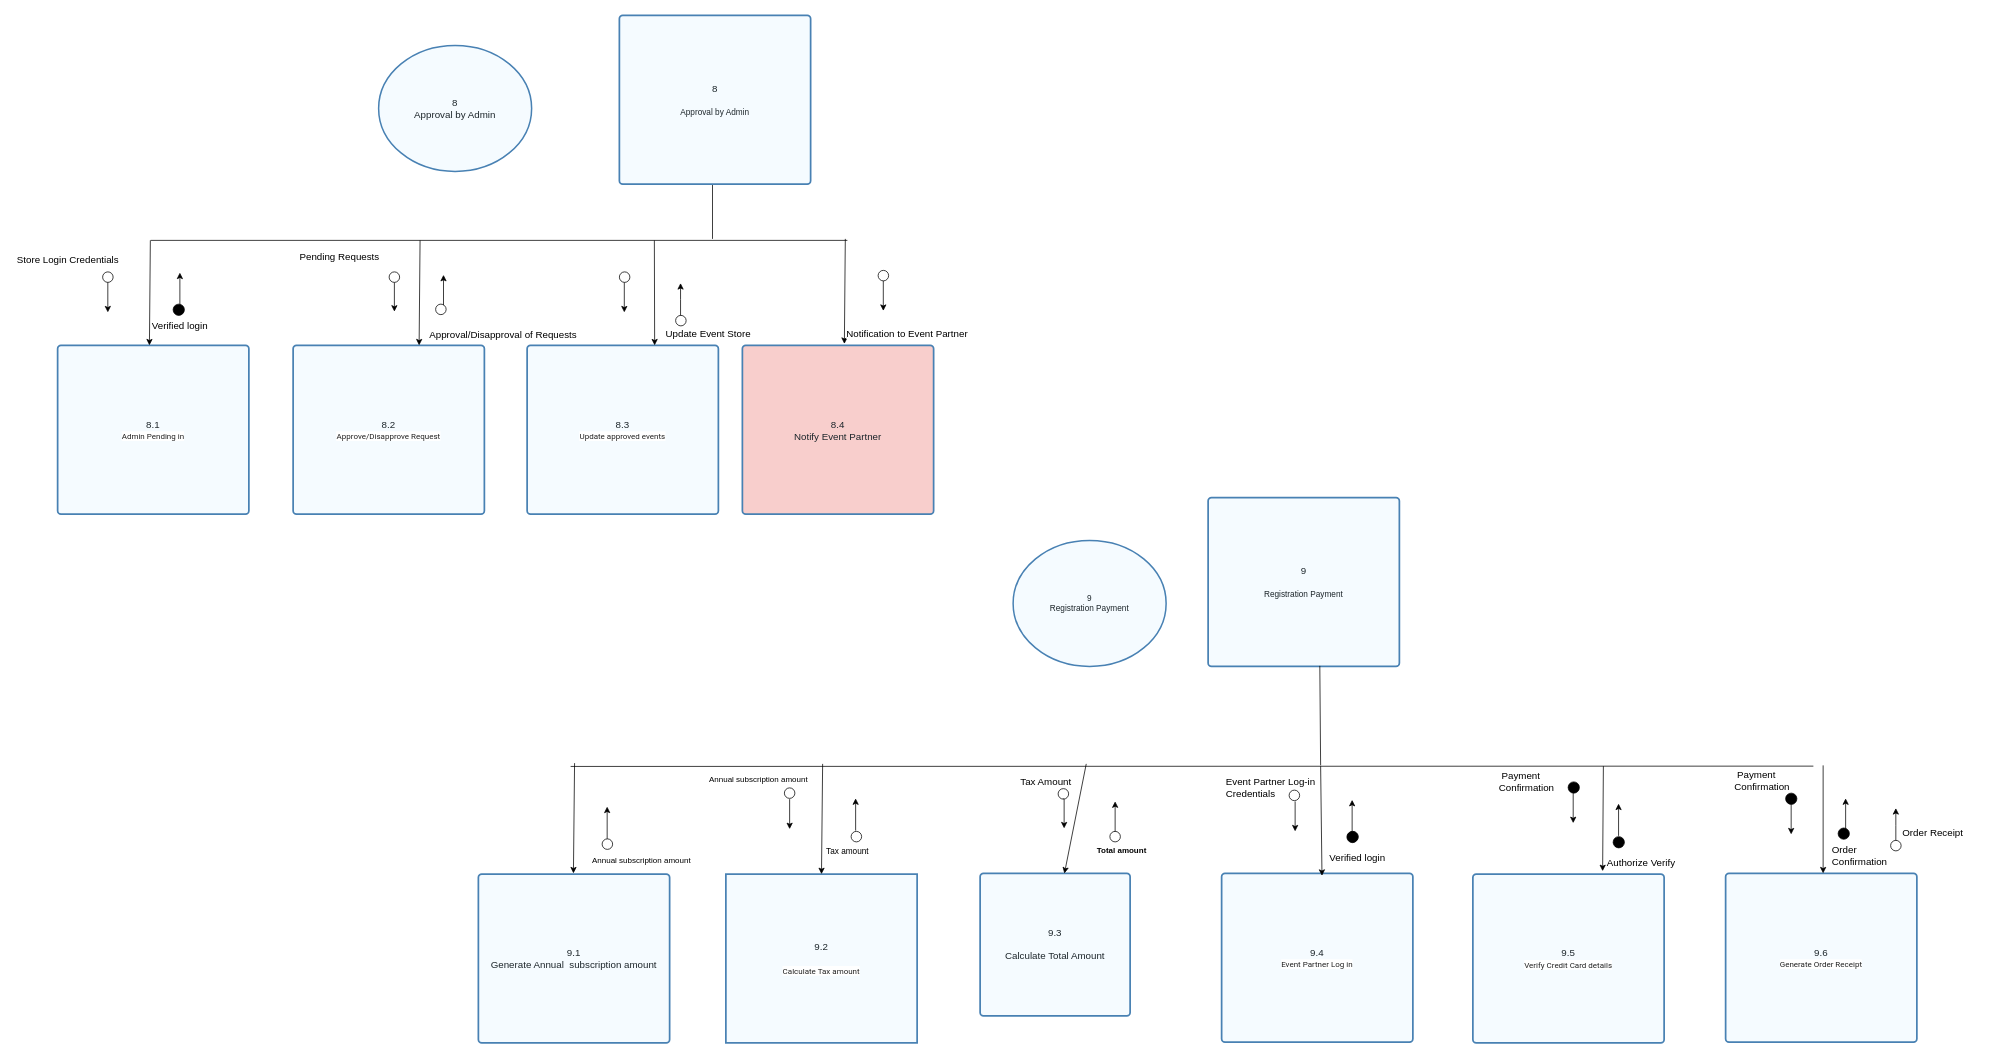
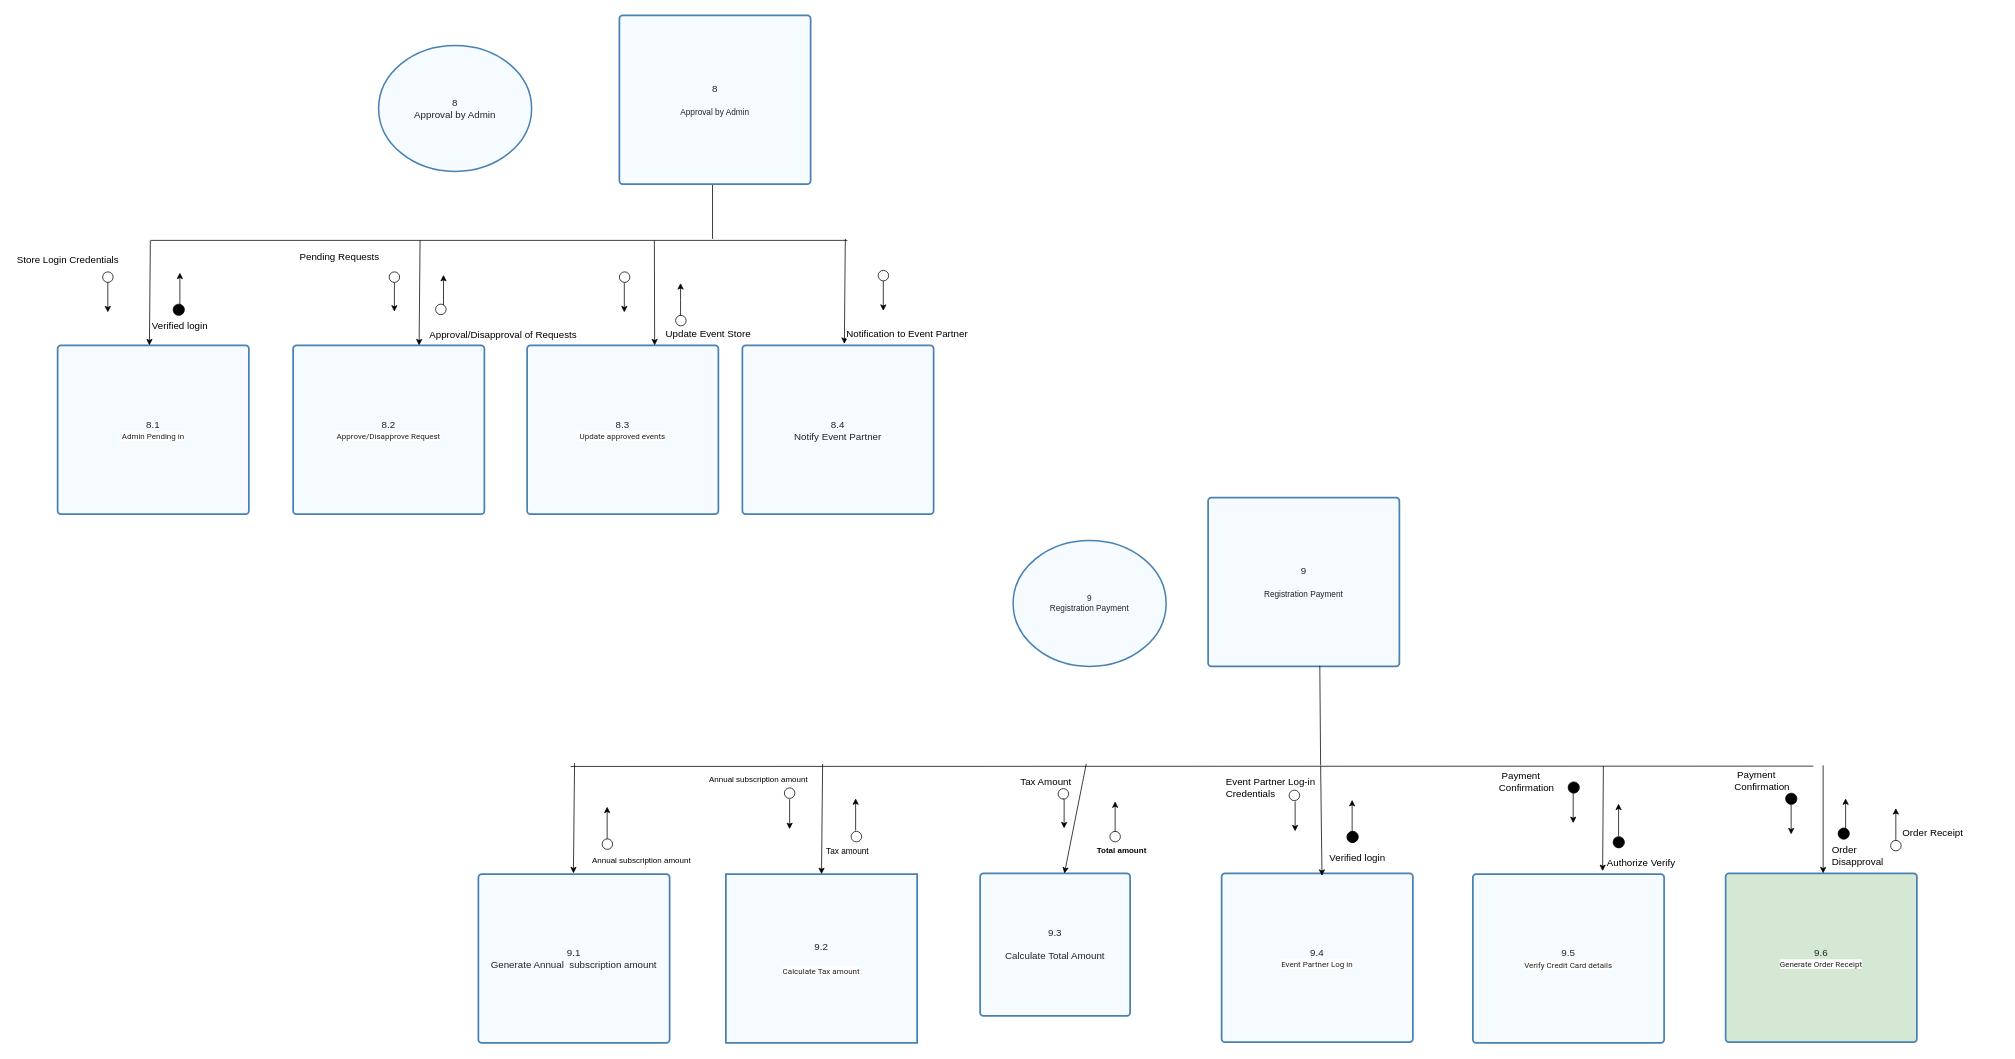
(838, 430) -> (838, 430)
(1861, 856) -> (1861, 856)
(1821, 958) -> (1821, 958)
